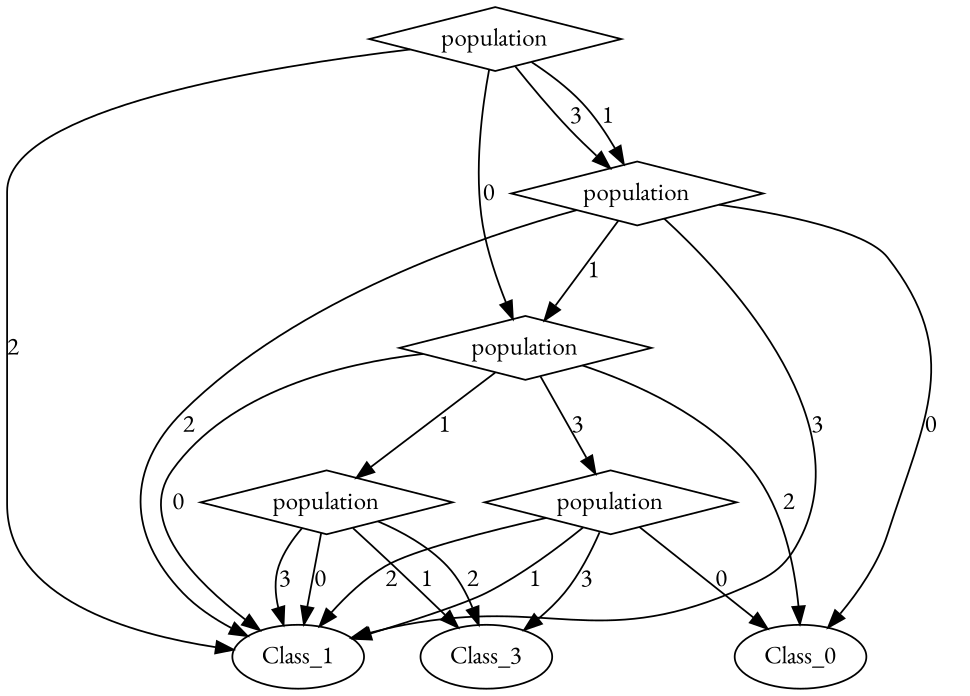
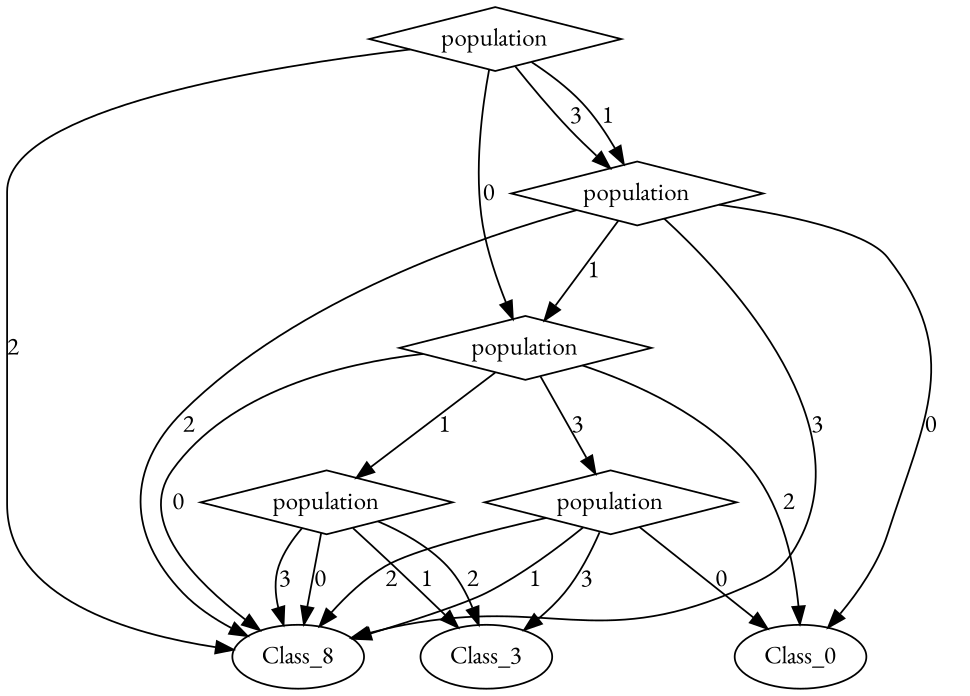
(298, 657) -> (298, 657)
